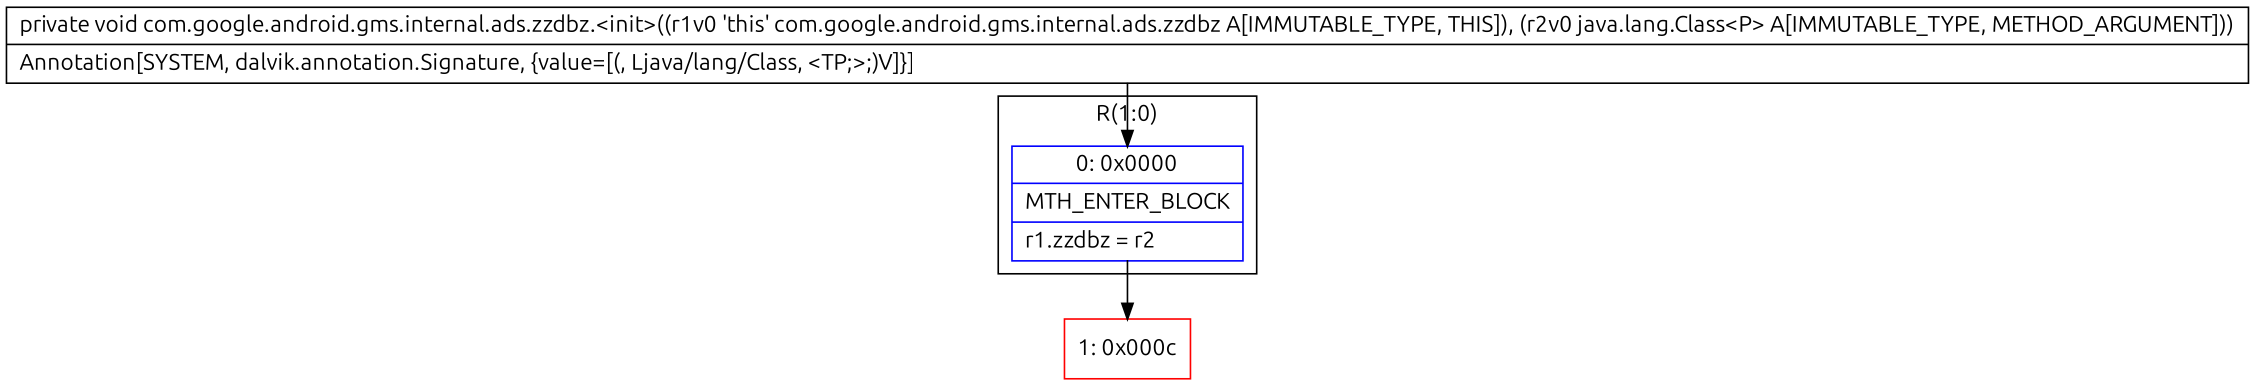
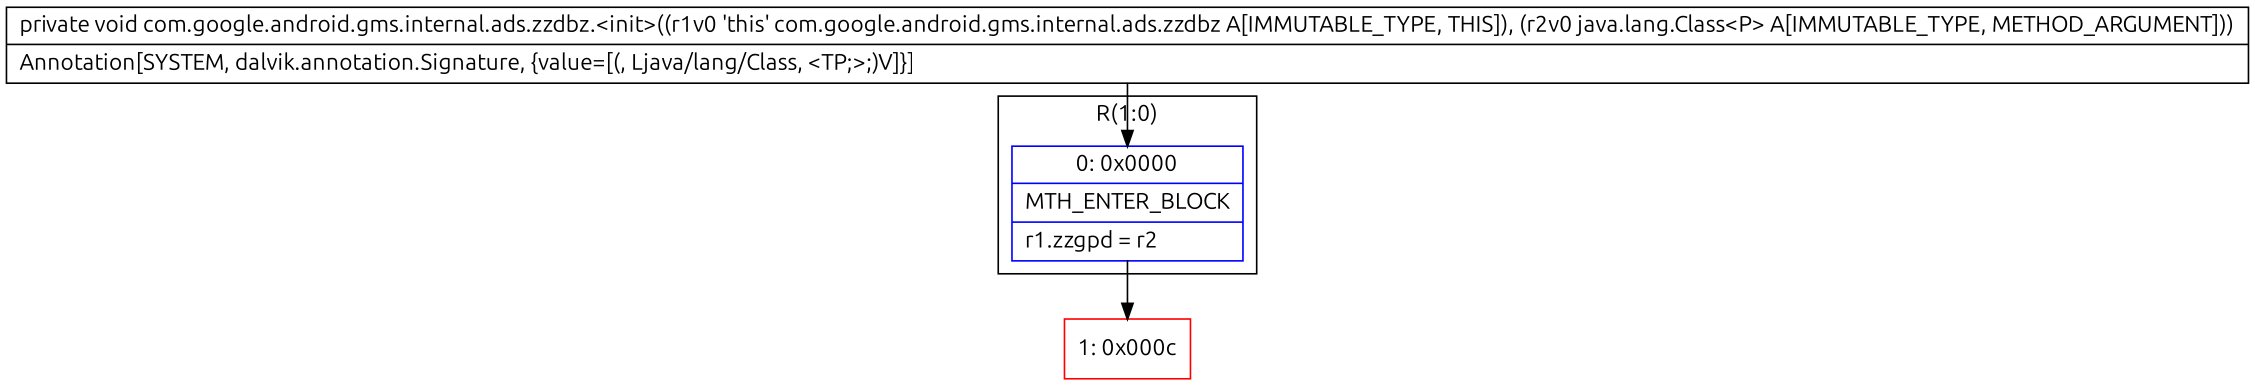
(1091, 241) -> (1092, 241)
